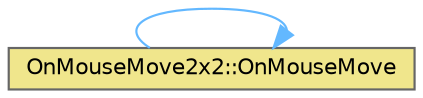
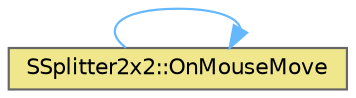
(212, 69) -> (178, 69)
